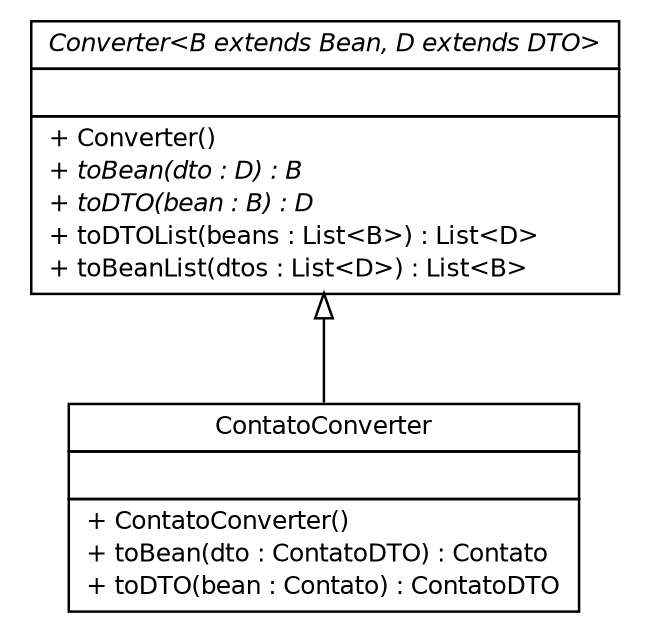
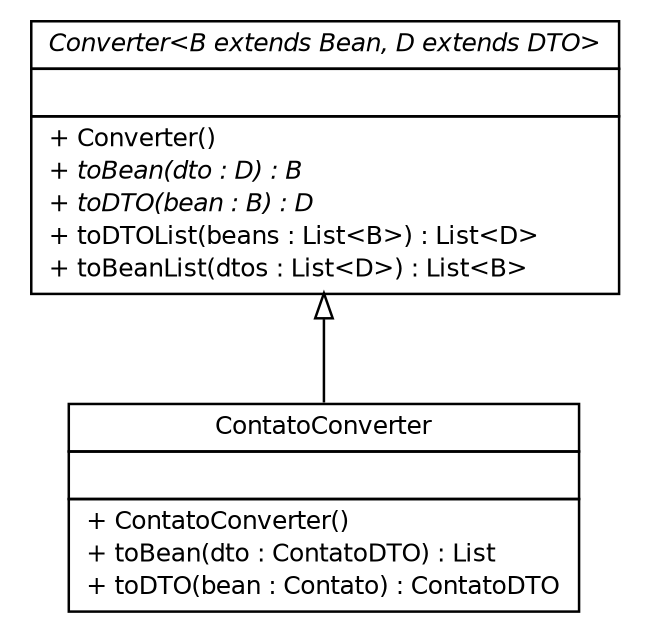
(318, 554) -> (291, 554)
